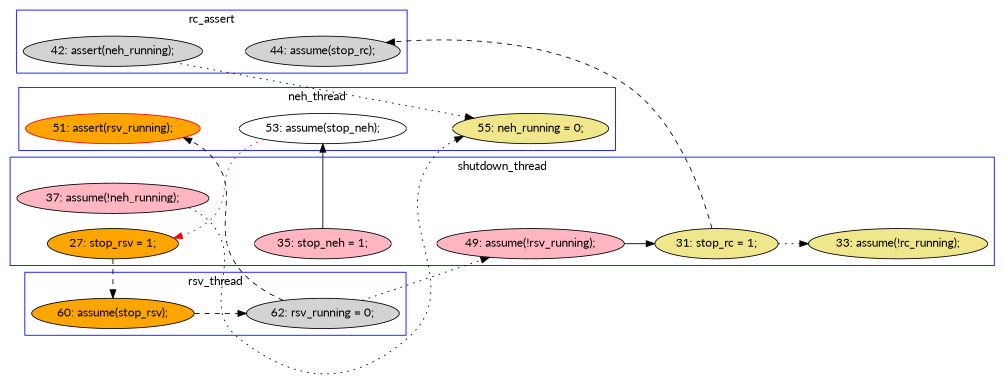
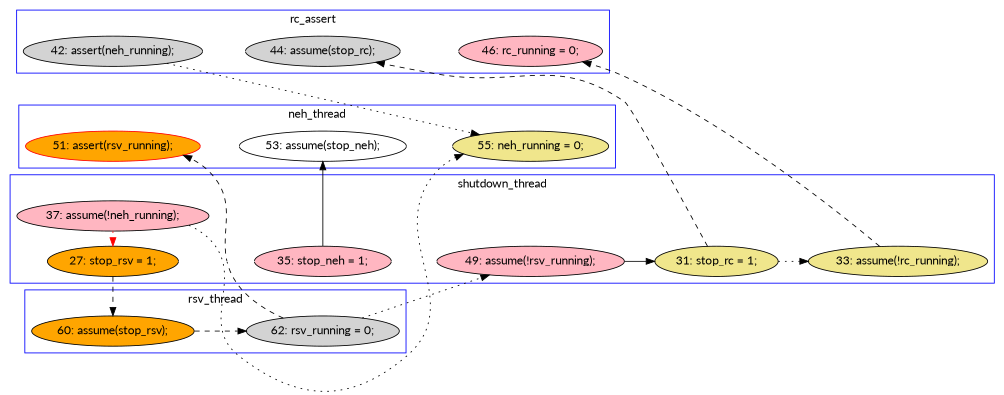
none -> (531, 51)
(227, 172) -> (113, 234)
